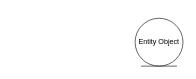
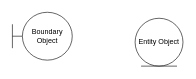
none -> (42, 36)
